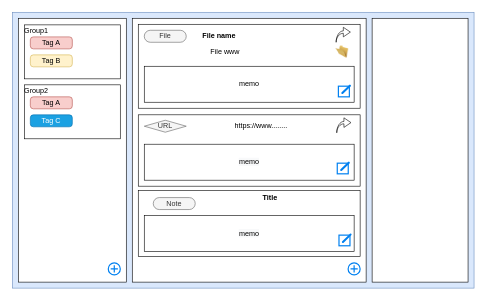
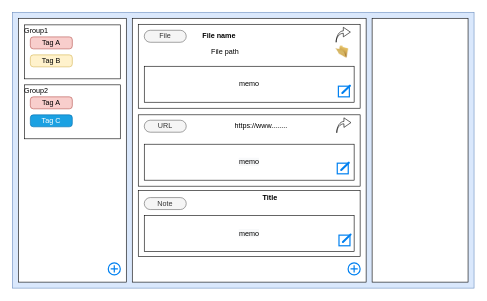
(225, 52) -> (225, 52)
(165, 126) -> (165, 126)
(174, 204) -> (165, 204)
